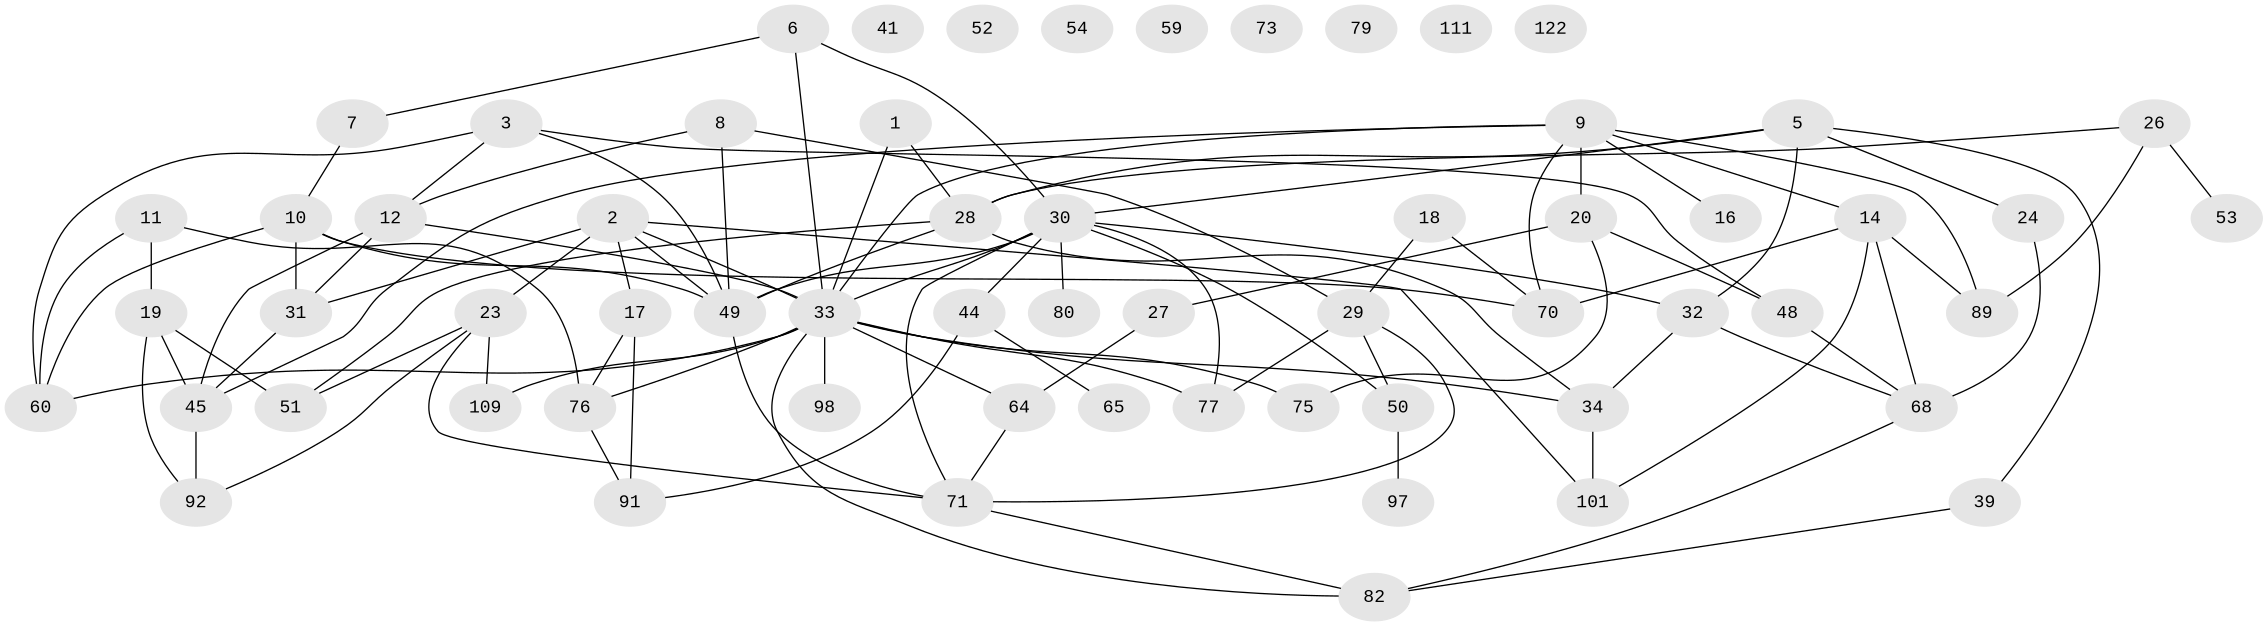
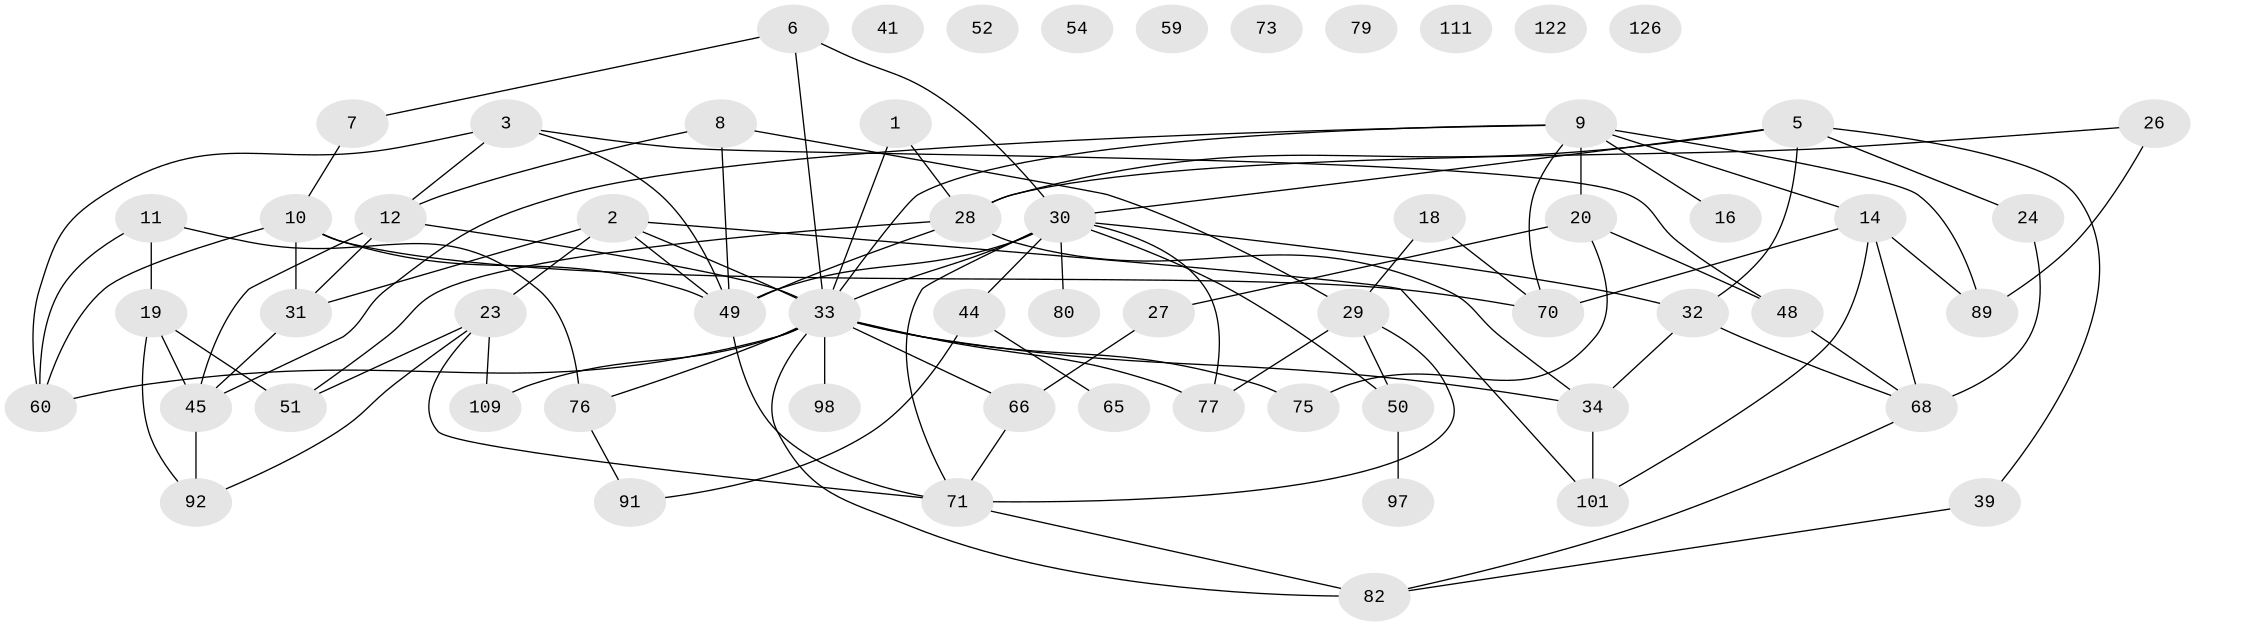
none -> (1645, 29)
(2227, 218) -> none
(635, 313) -> none
(1019, 408) -> (1019, 408)
